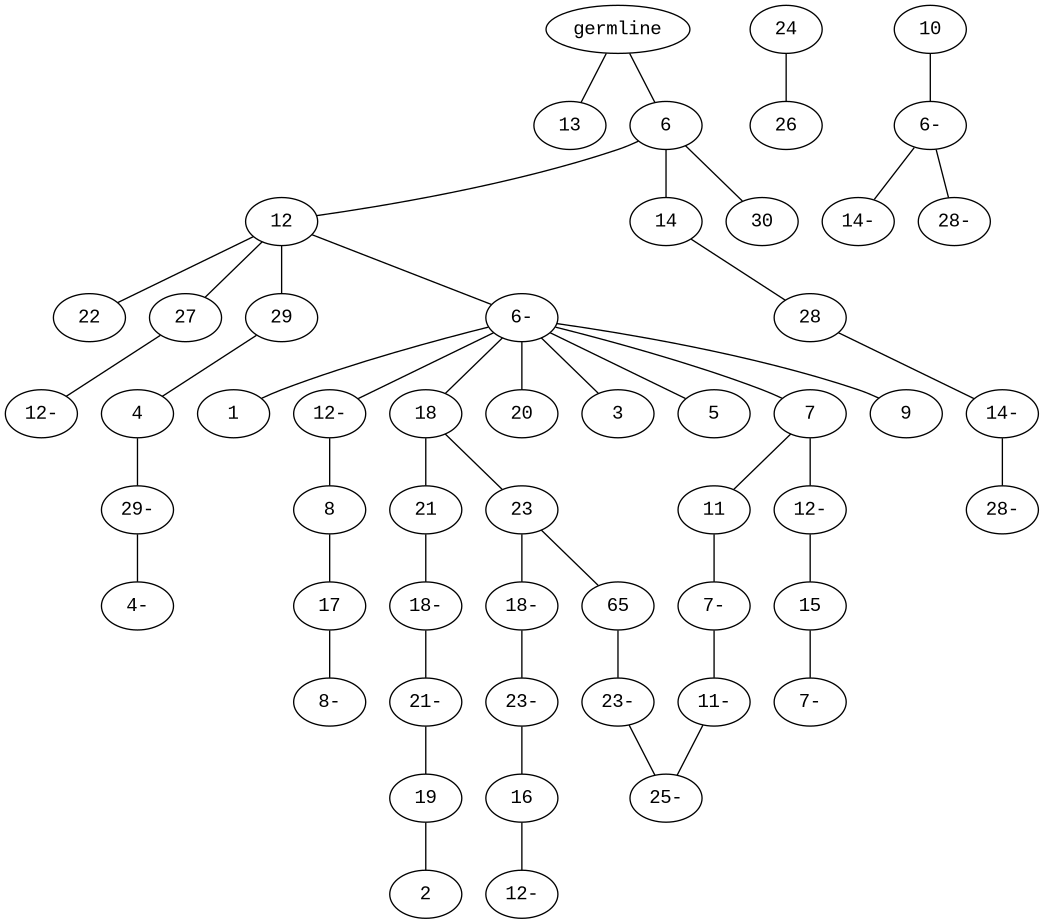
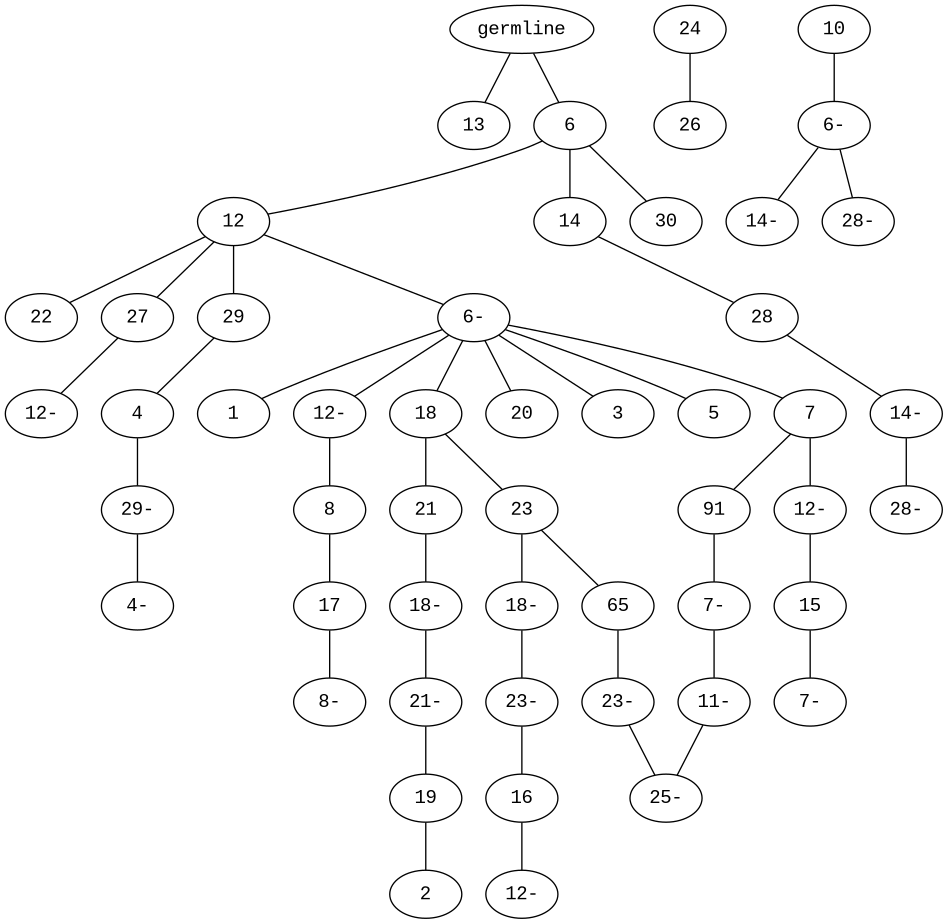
(906, 414) -> none
(714, 510) -> (714, 510)
